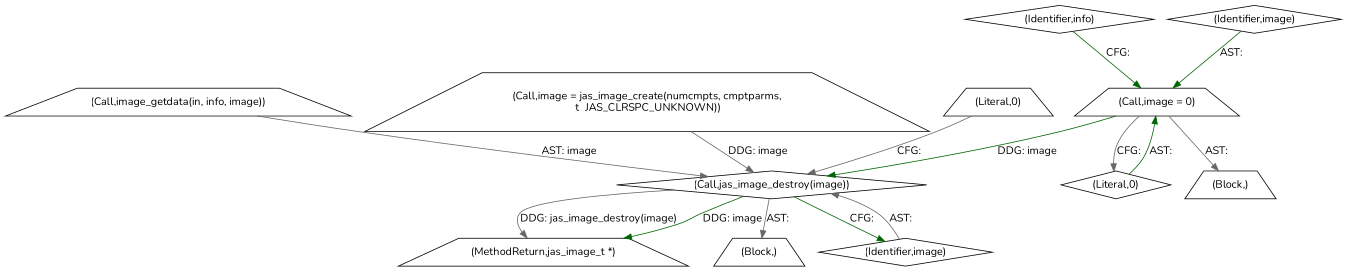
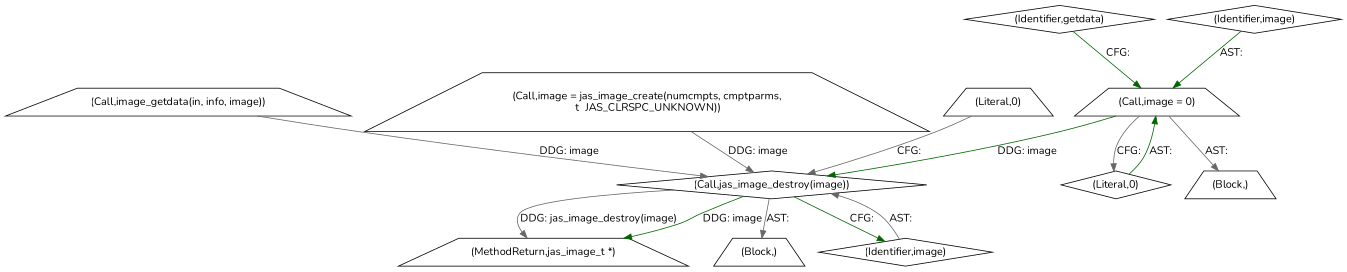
(1059, 19) -> (1059, 19)
(569, 151) -> (569, 151)
